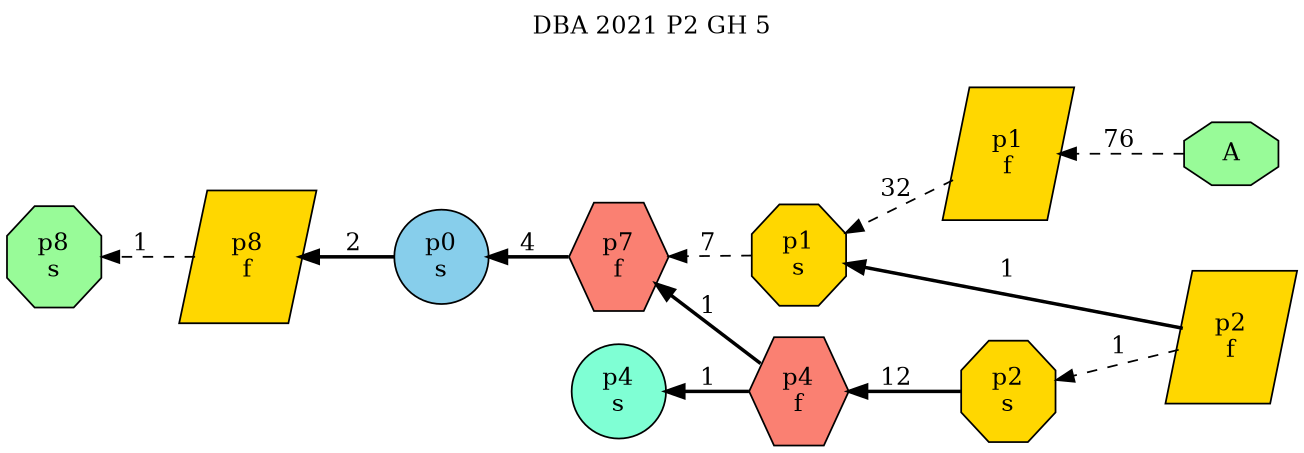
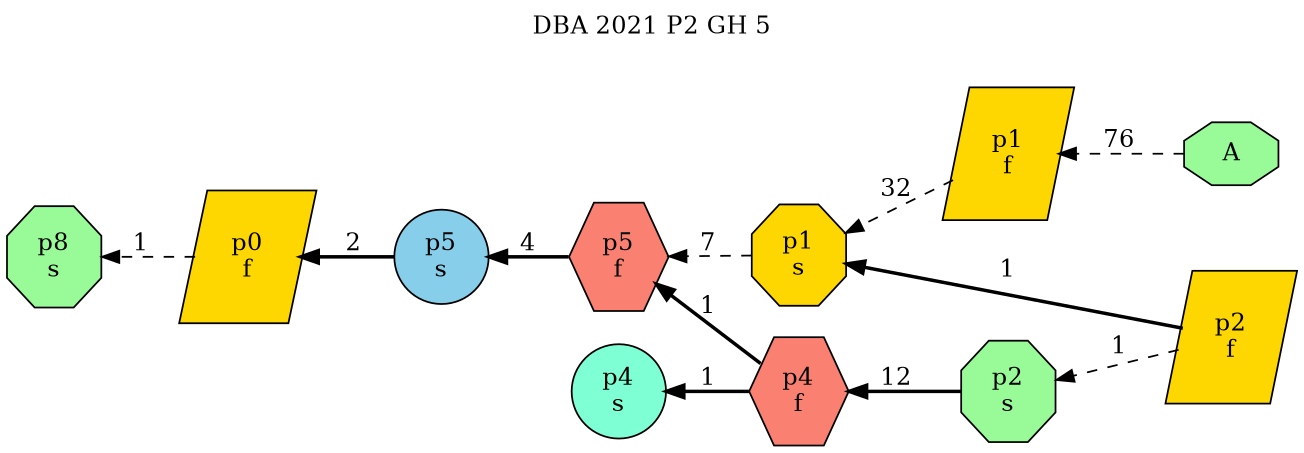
(248, 257) -> (248, 257)
(441, 257) -> (441, 257)
(619, 257) -> (619, 257)
(1008, 391) -> (1008, 391)
